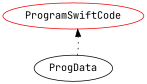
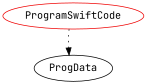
(78, 46) -> (69, 39)
